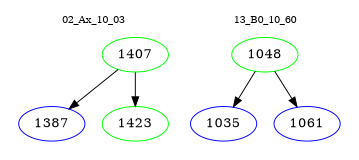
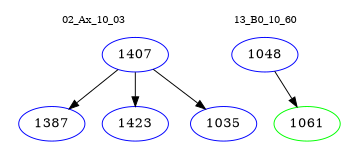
(135, 55) -> (135, 55)
(265, 55) -> (265, 55)
(247, 85) -> (170, 82)
(135, 124) -> (135, 124)
(307, 124) -> (307, 124)
